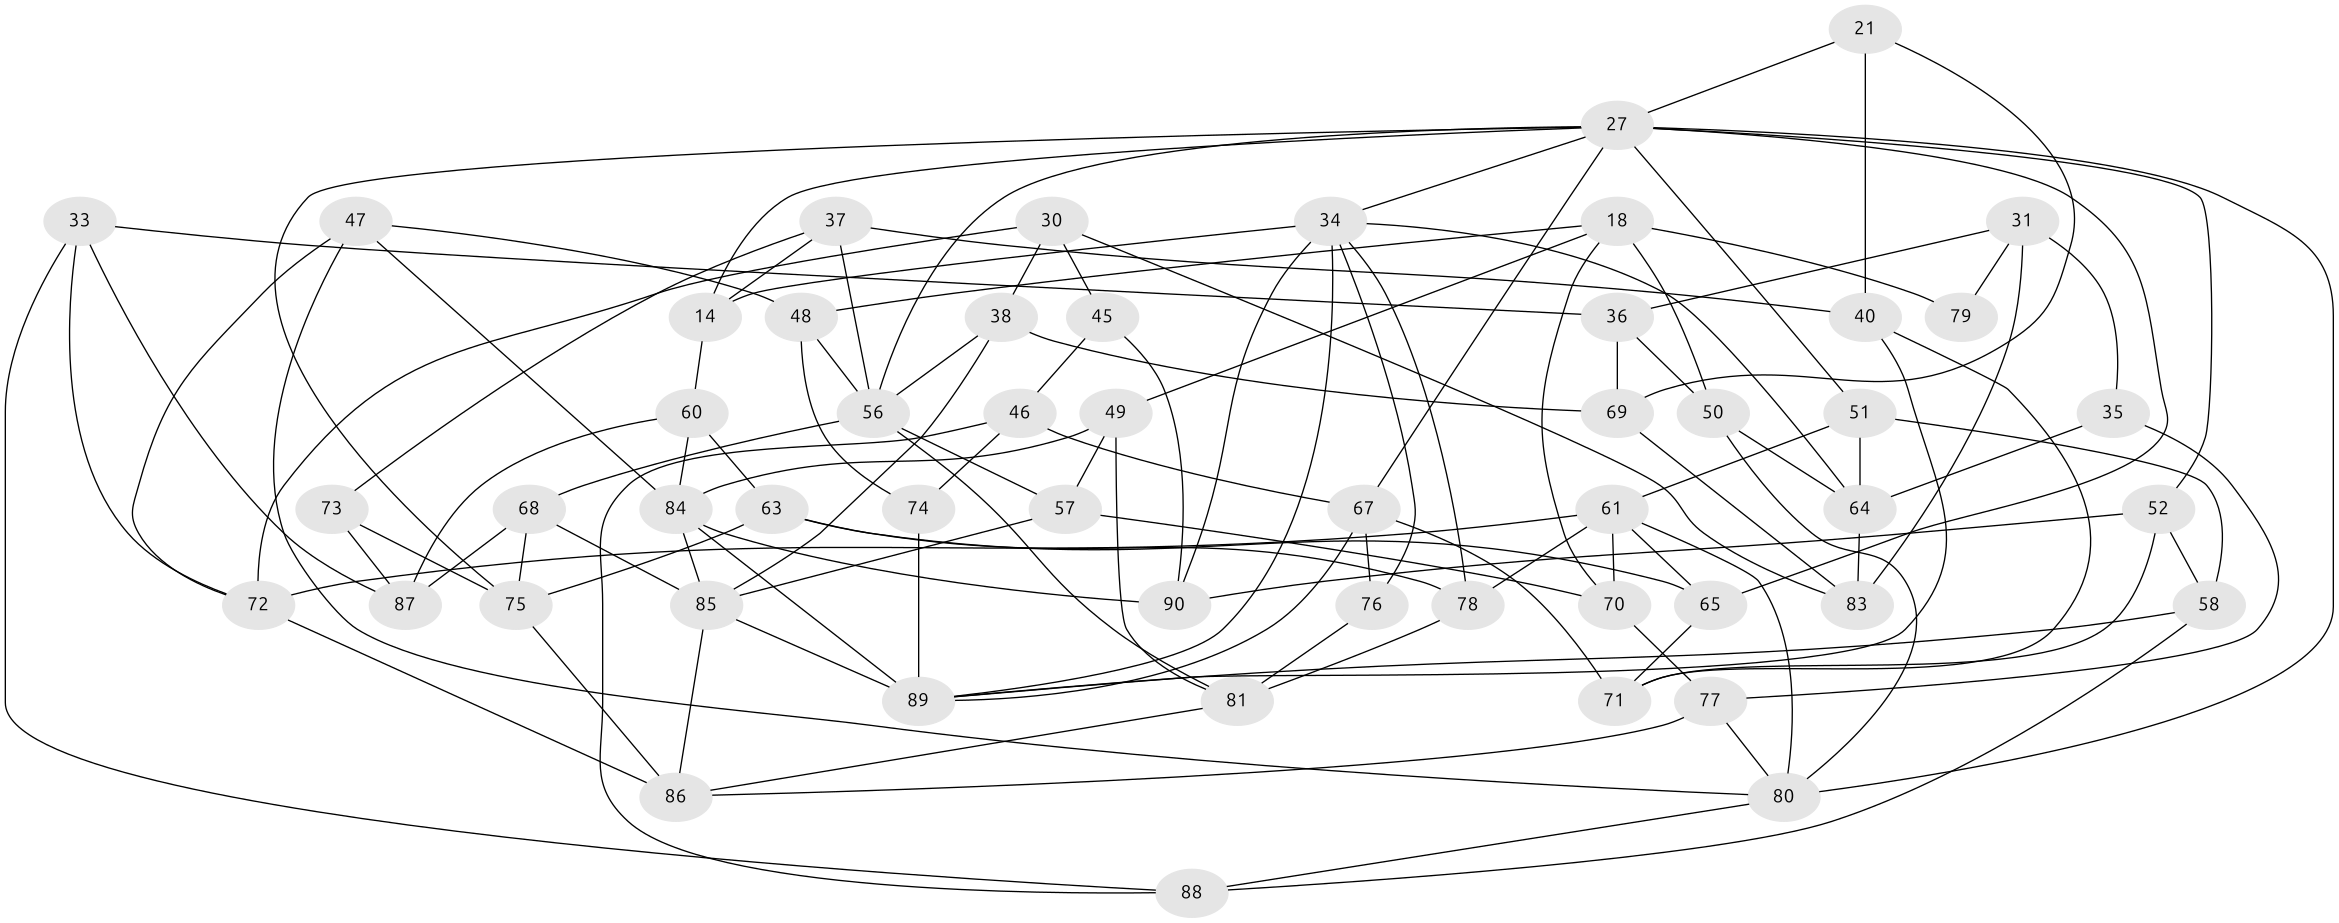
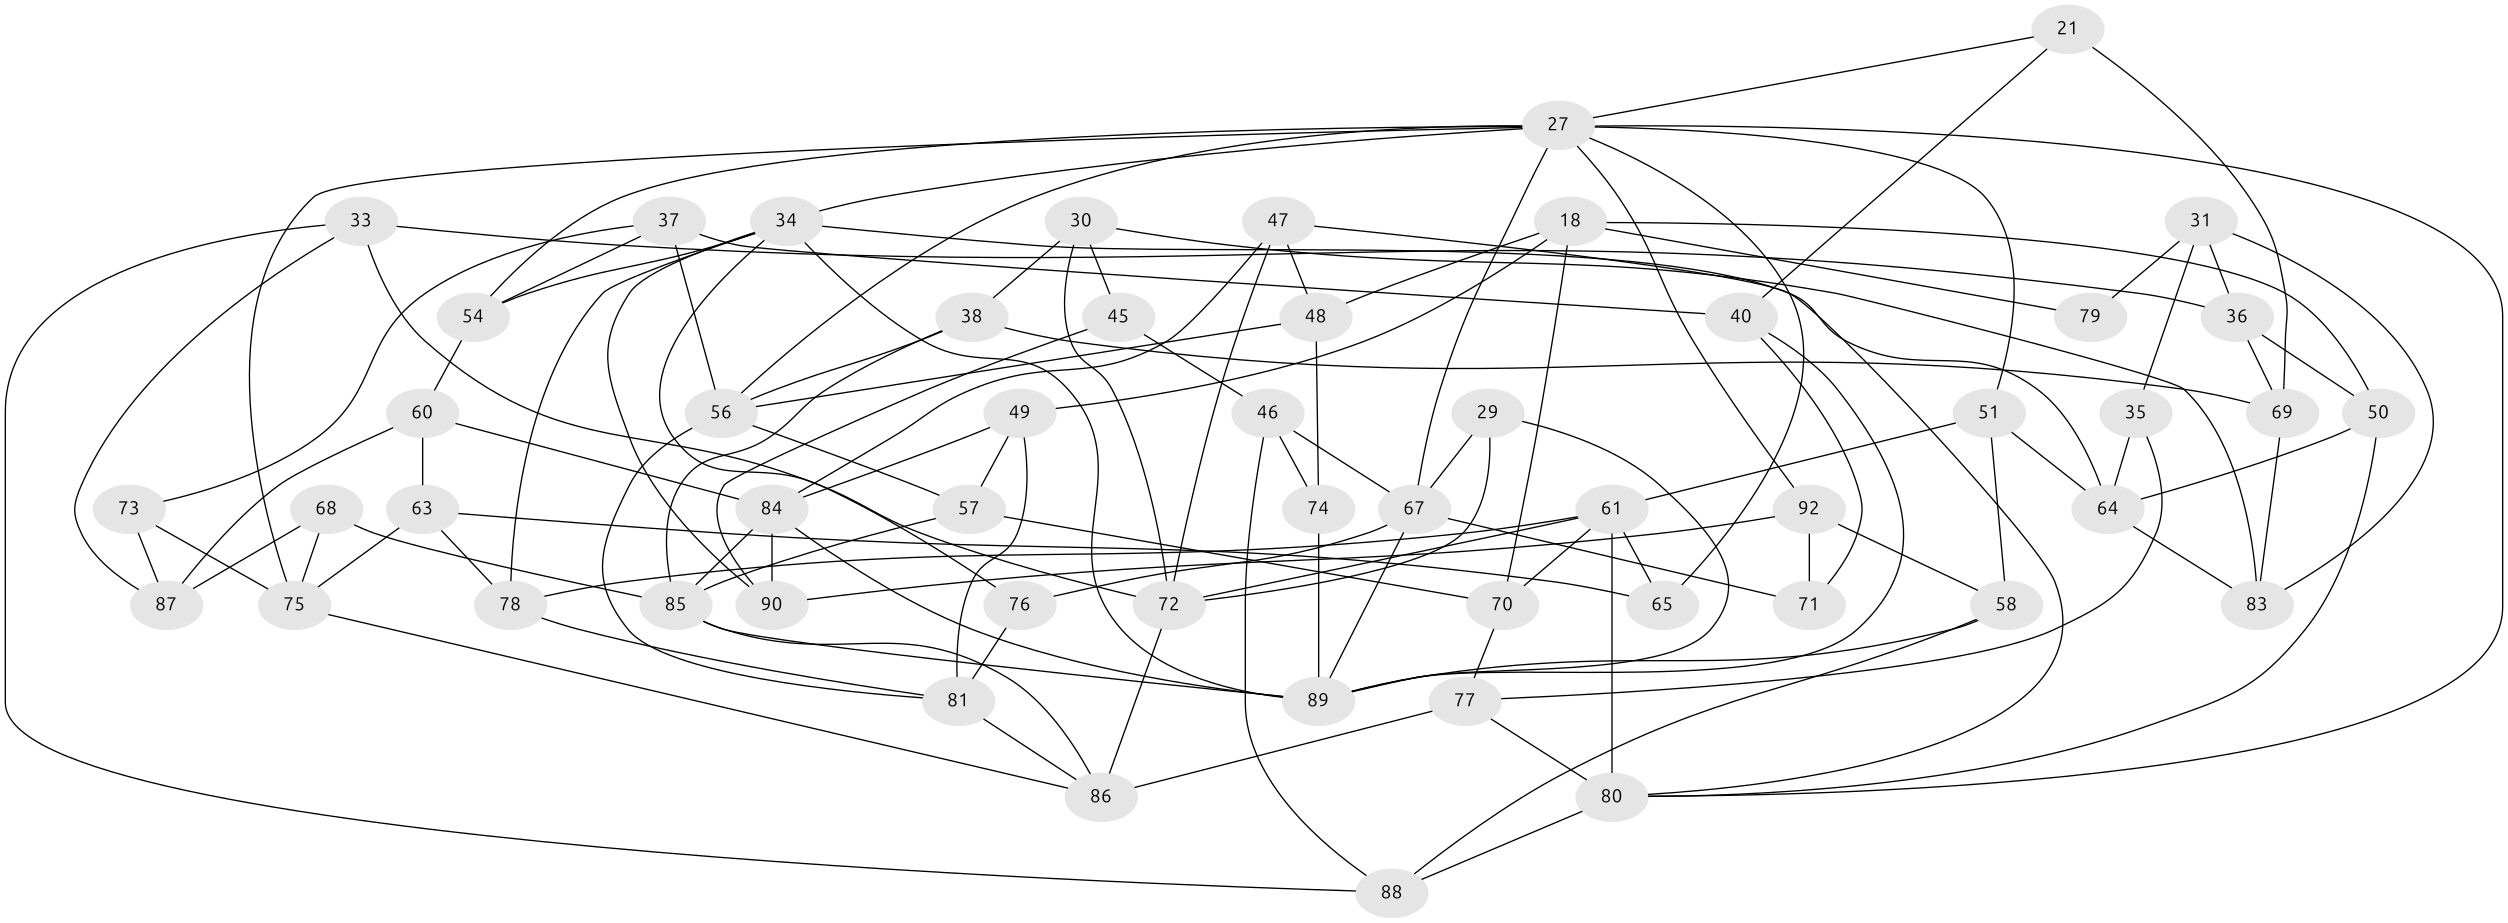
(705, 317) -> (473, 317)
none -> (1488, 413)
(733, 444) -> none
(2159, 509) -> (1809, 509)
(1668, 648) -> none
